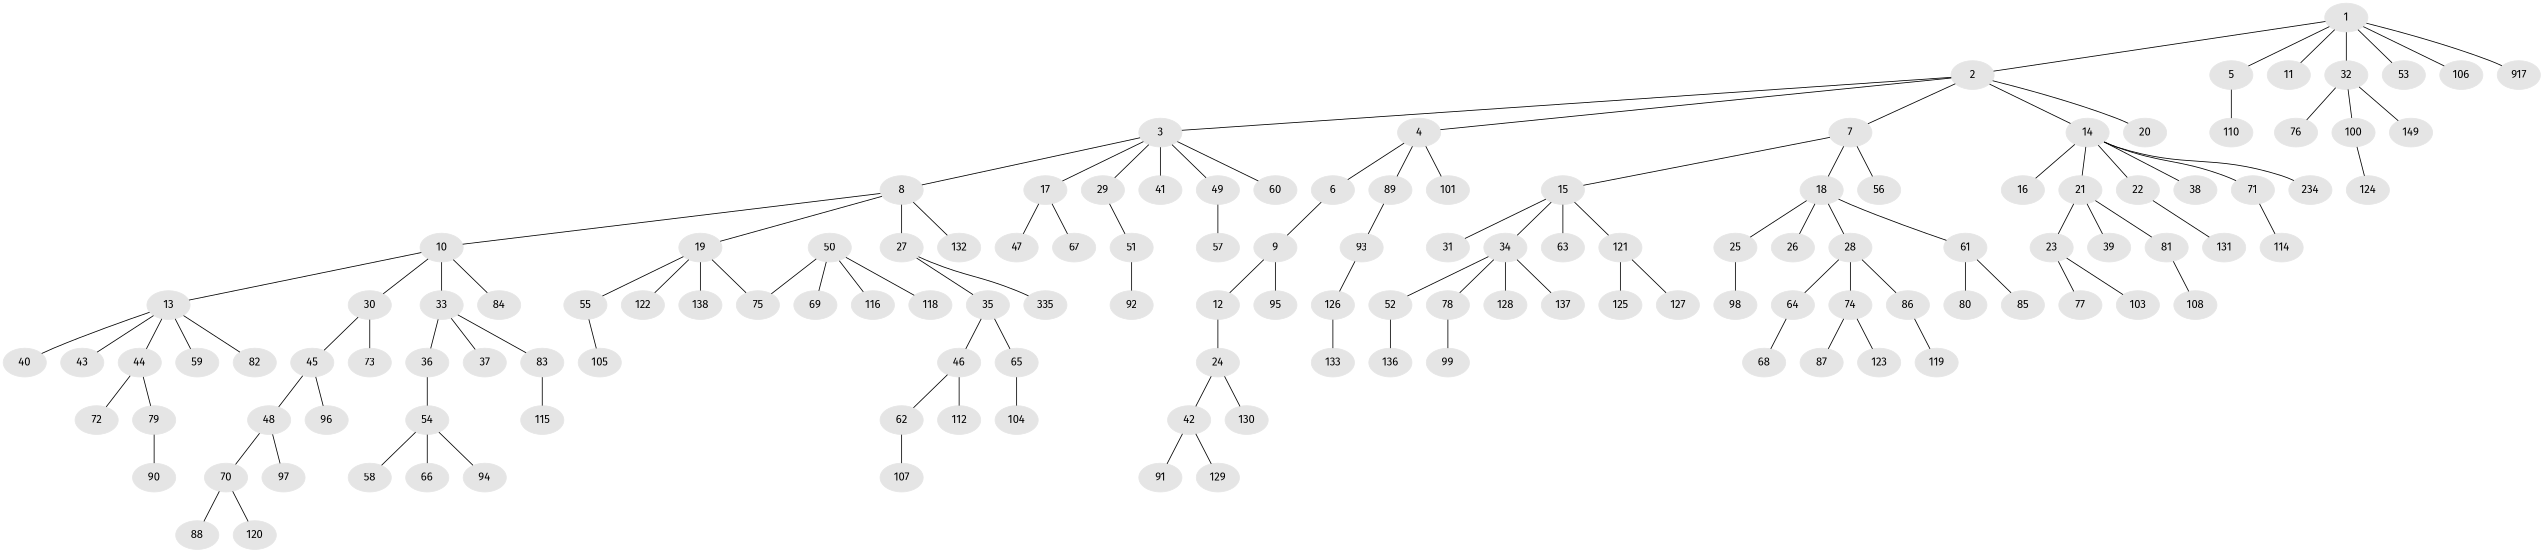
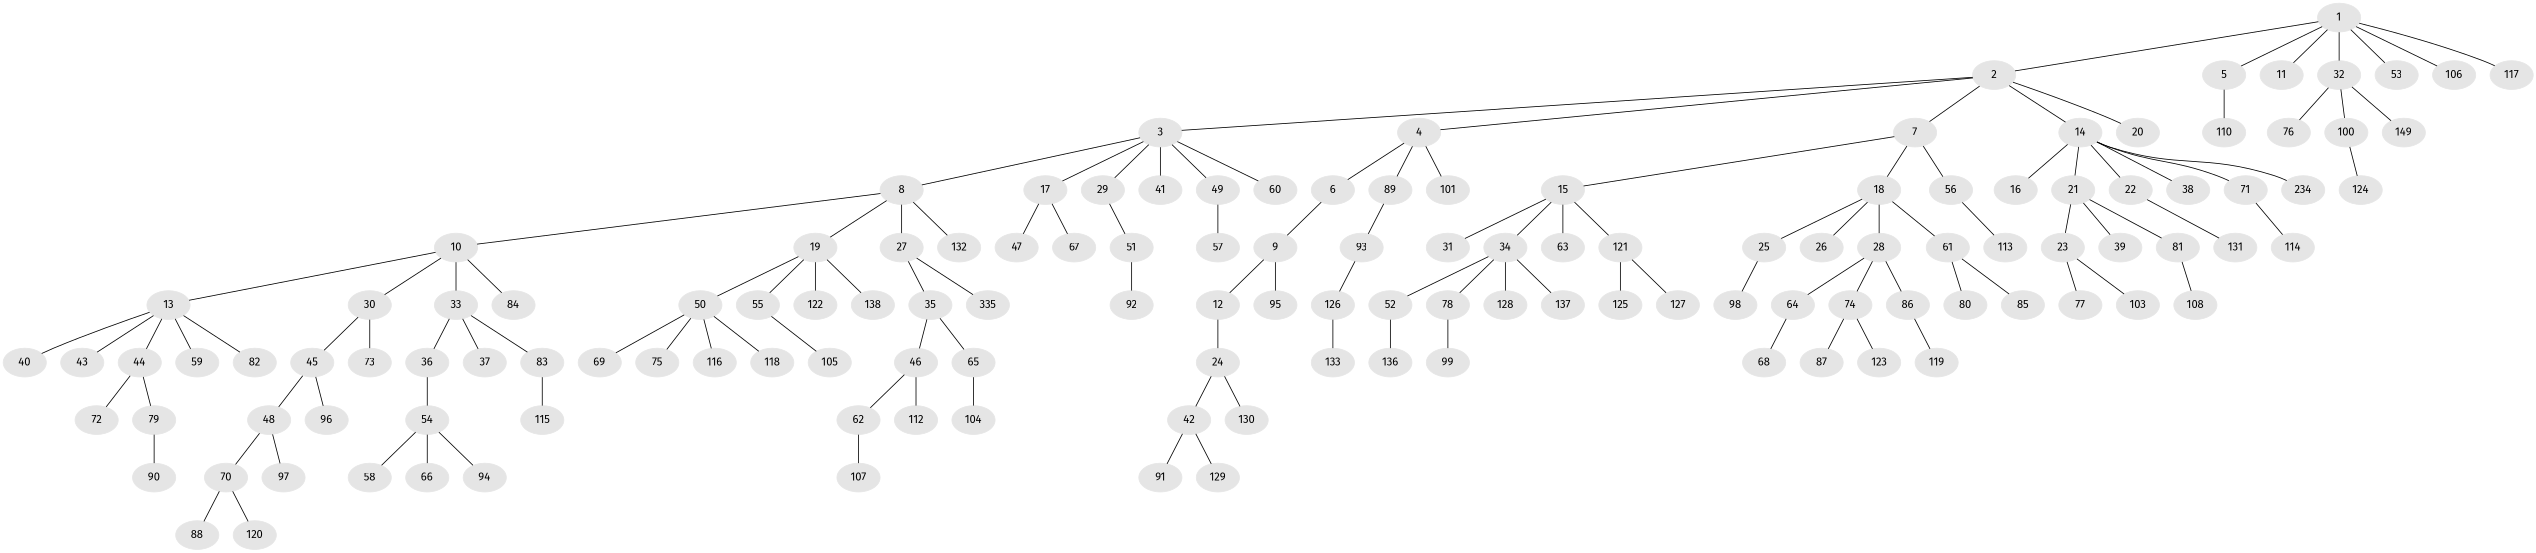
(2519, 75) -> (2512, 75)
none -> (2005, 248)
(729, 276) -> (758, 276)
